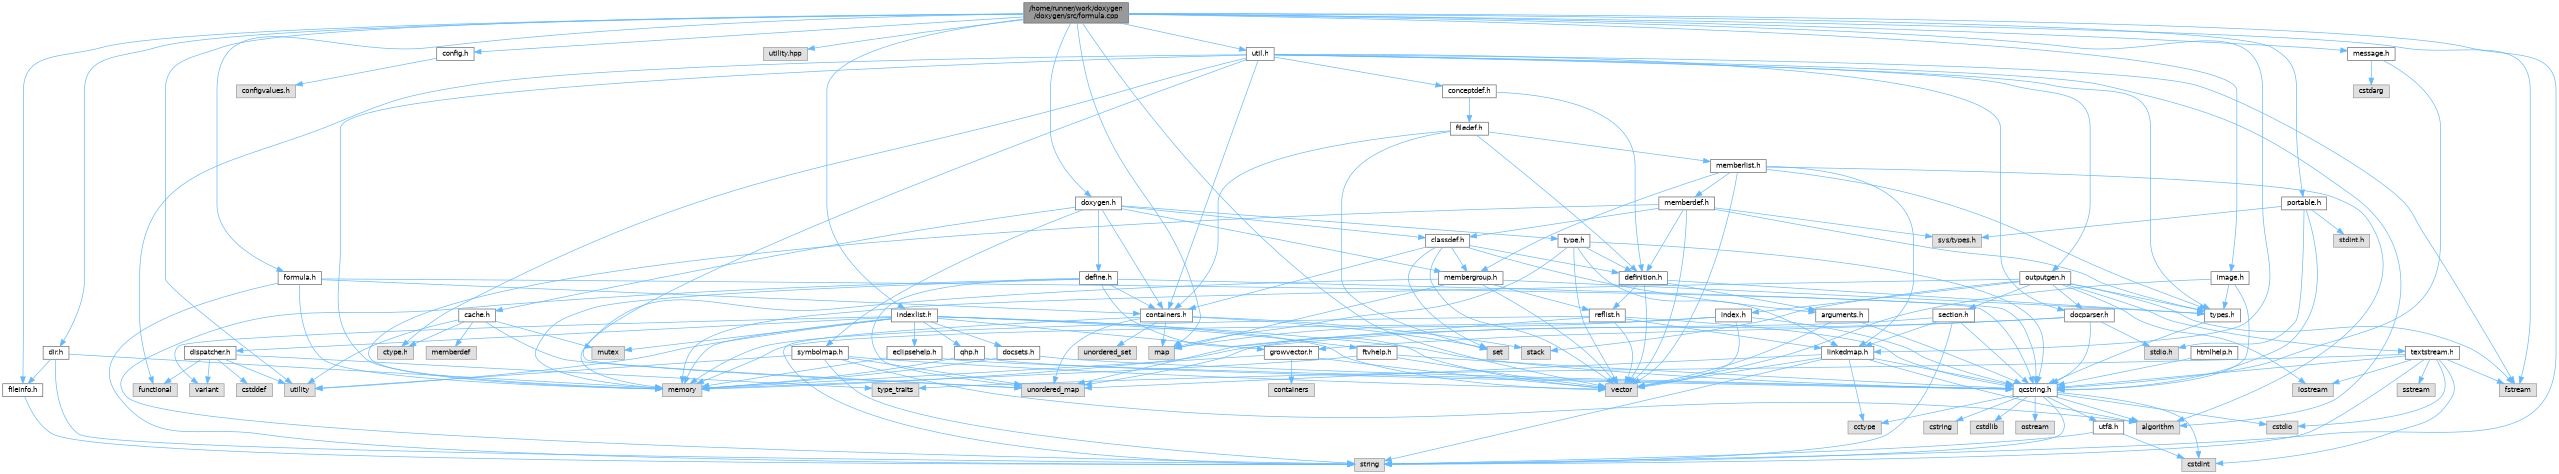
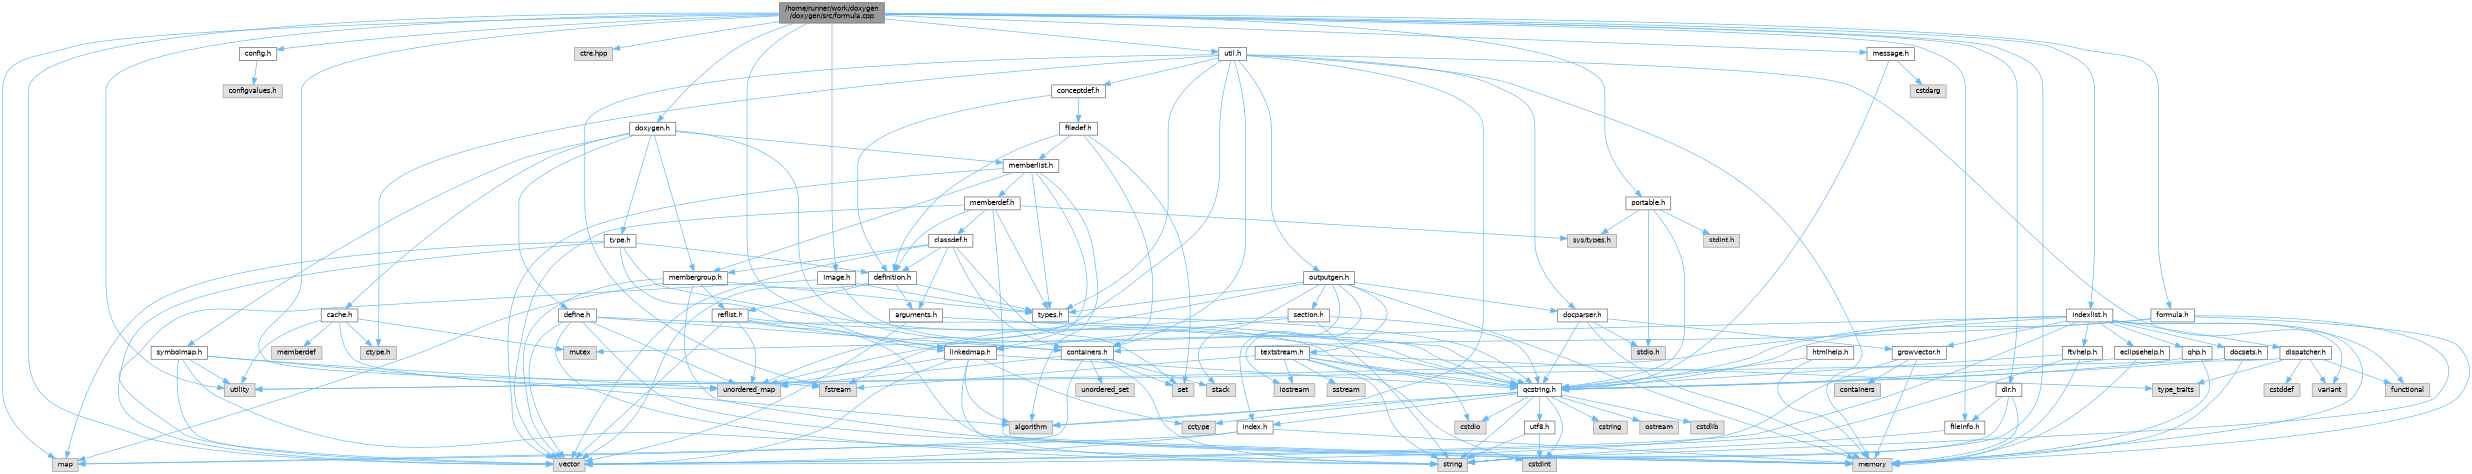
(785, 54) -> (594, 54)
(1278, 223) -> (844, 148)
(1894, 344) -> (1399, 409)
none -> (1798, 410)
